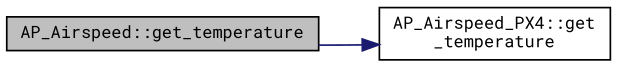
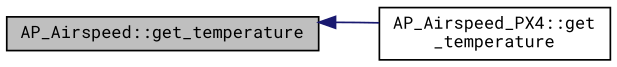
(340, 45) -> (357, 22)
